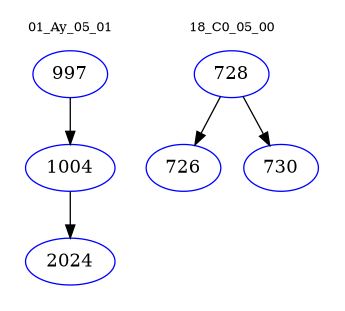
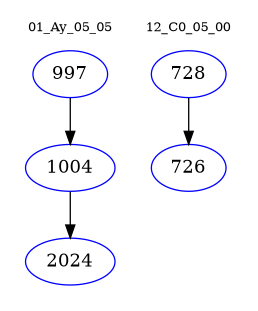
(70, 28) -> (70, 28)
(232, 28) -> (189, 28)
(281, 168) -> none
